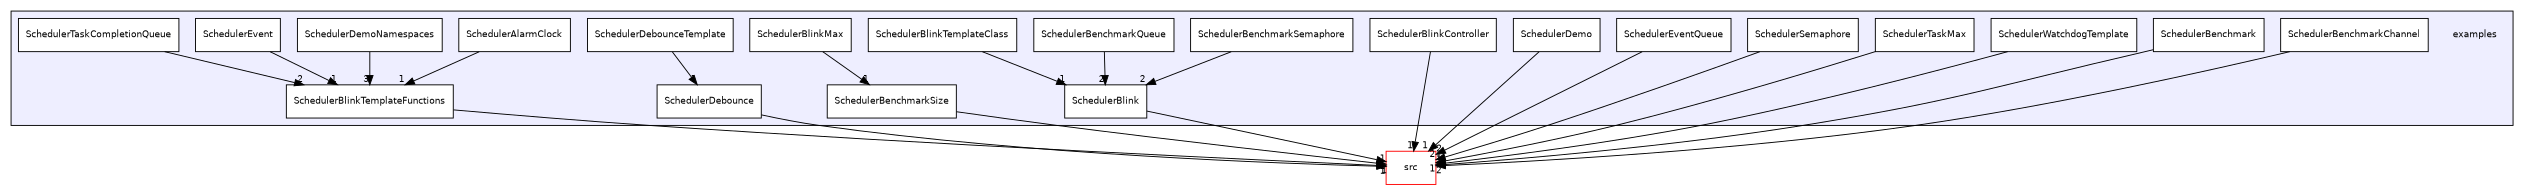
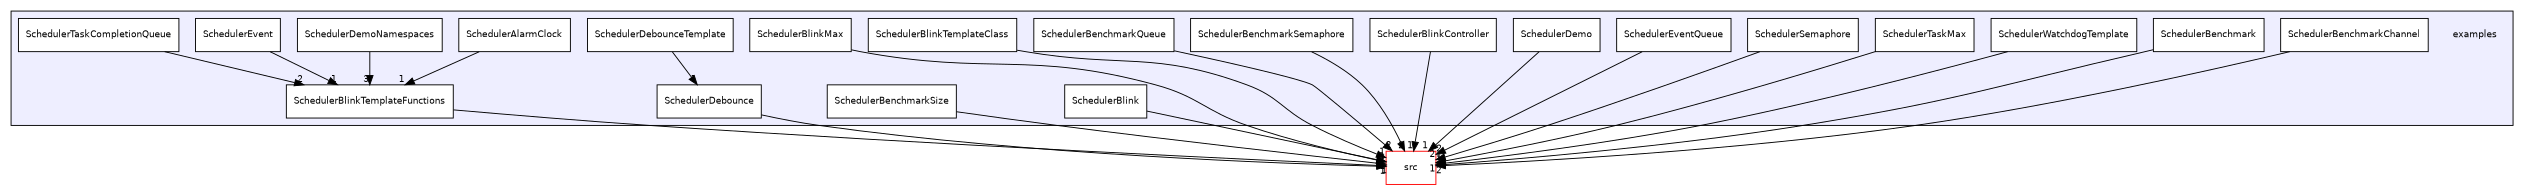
(1105, 64) -> (1289, 78)
(842, 66) -> (1120, 77)
(1020, 67) -> (1206, 72)
(1193, 67) -> (1365, 88)
